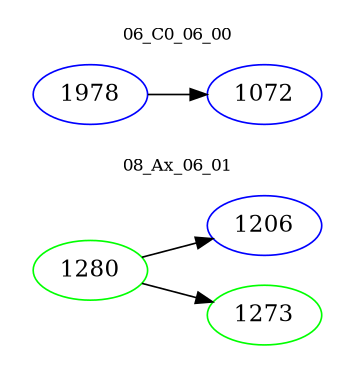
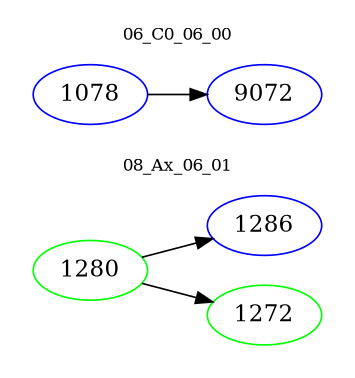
(90, 95) -> (90, 95)
(265, 95) -> (265, 95)
(265, 226) -> (265, 226)
(265, 315) -> (265, 315)
